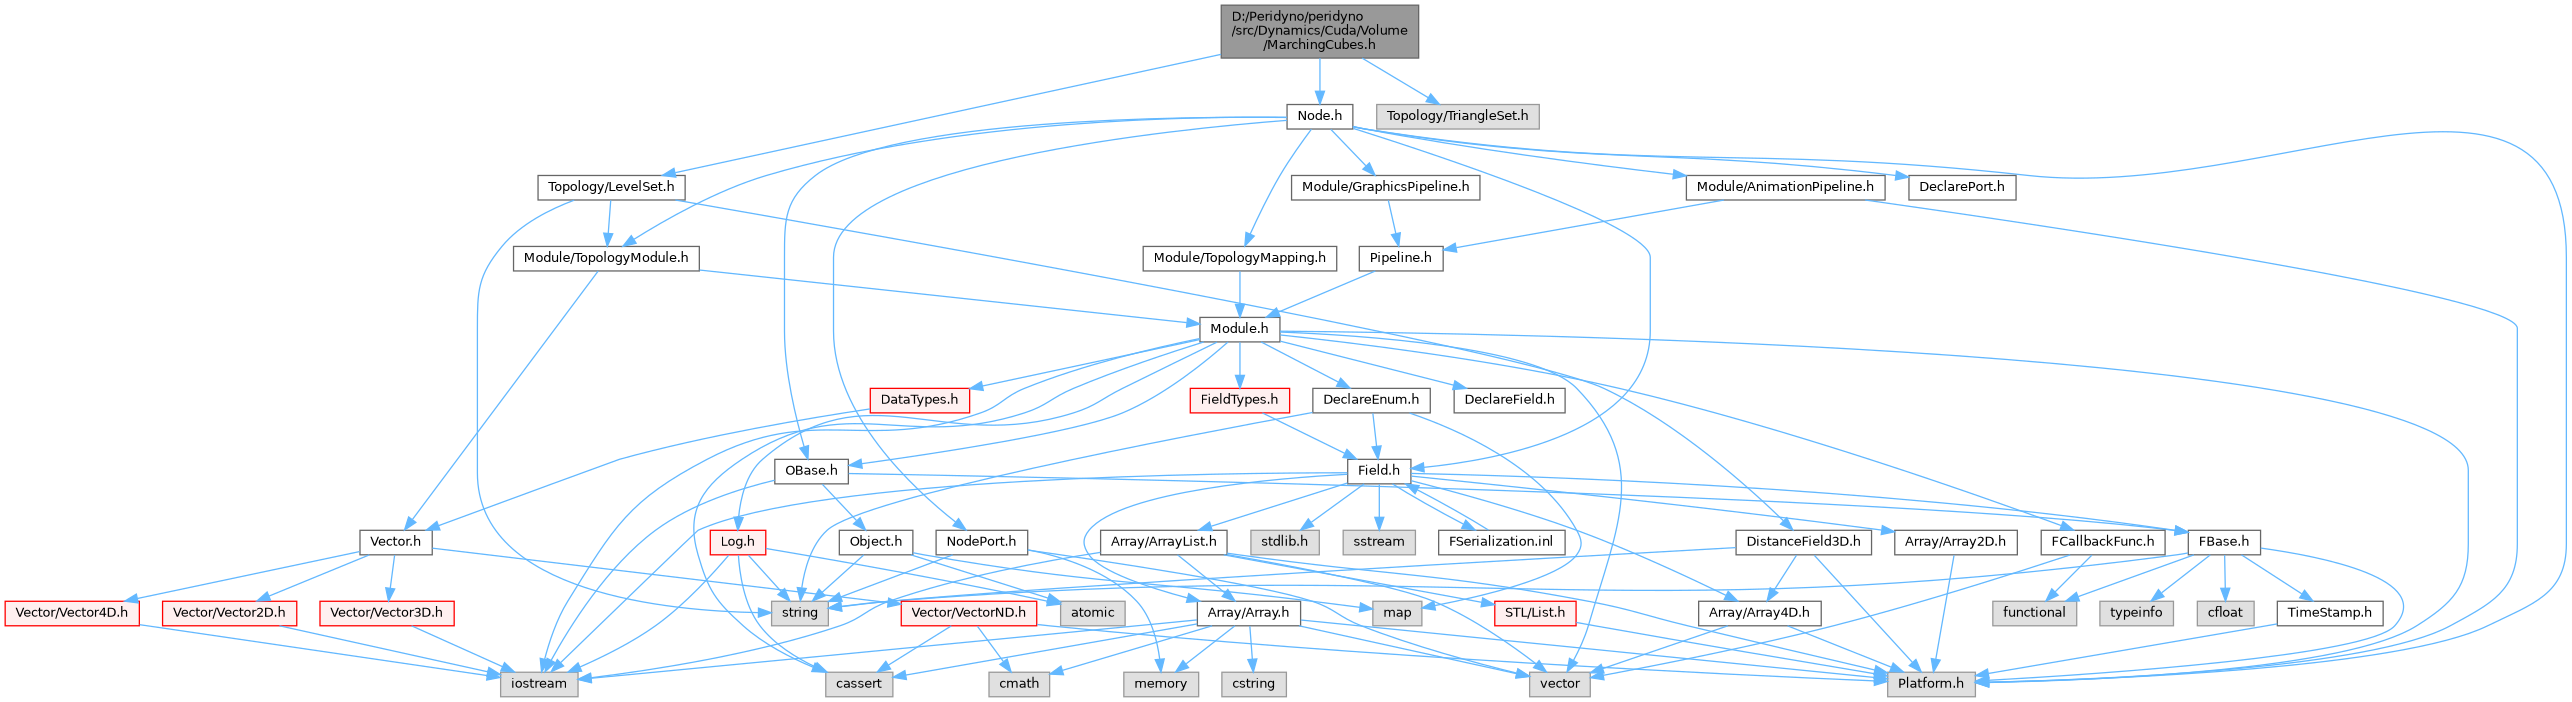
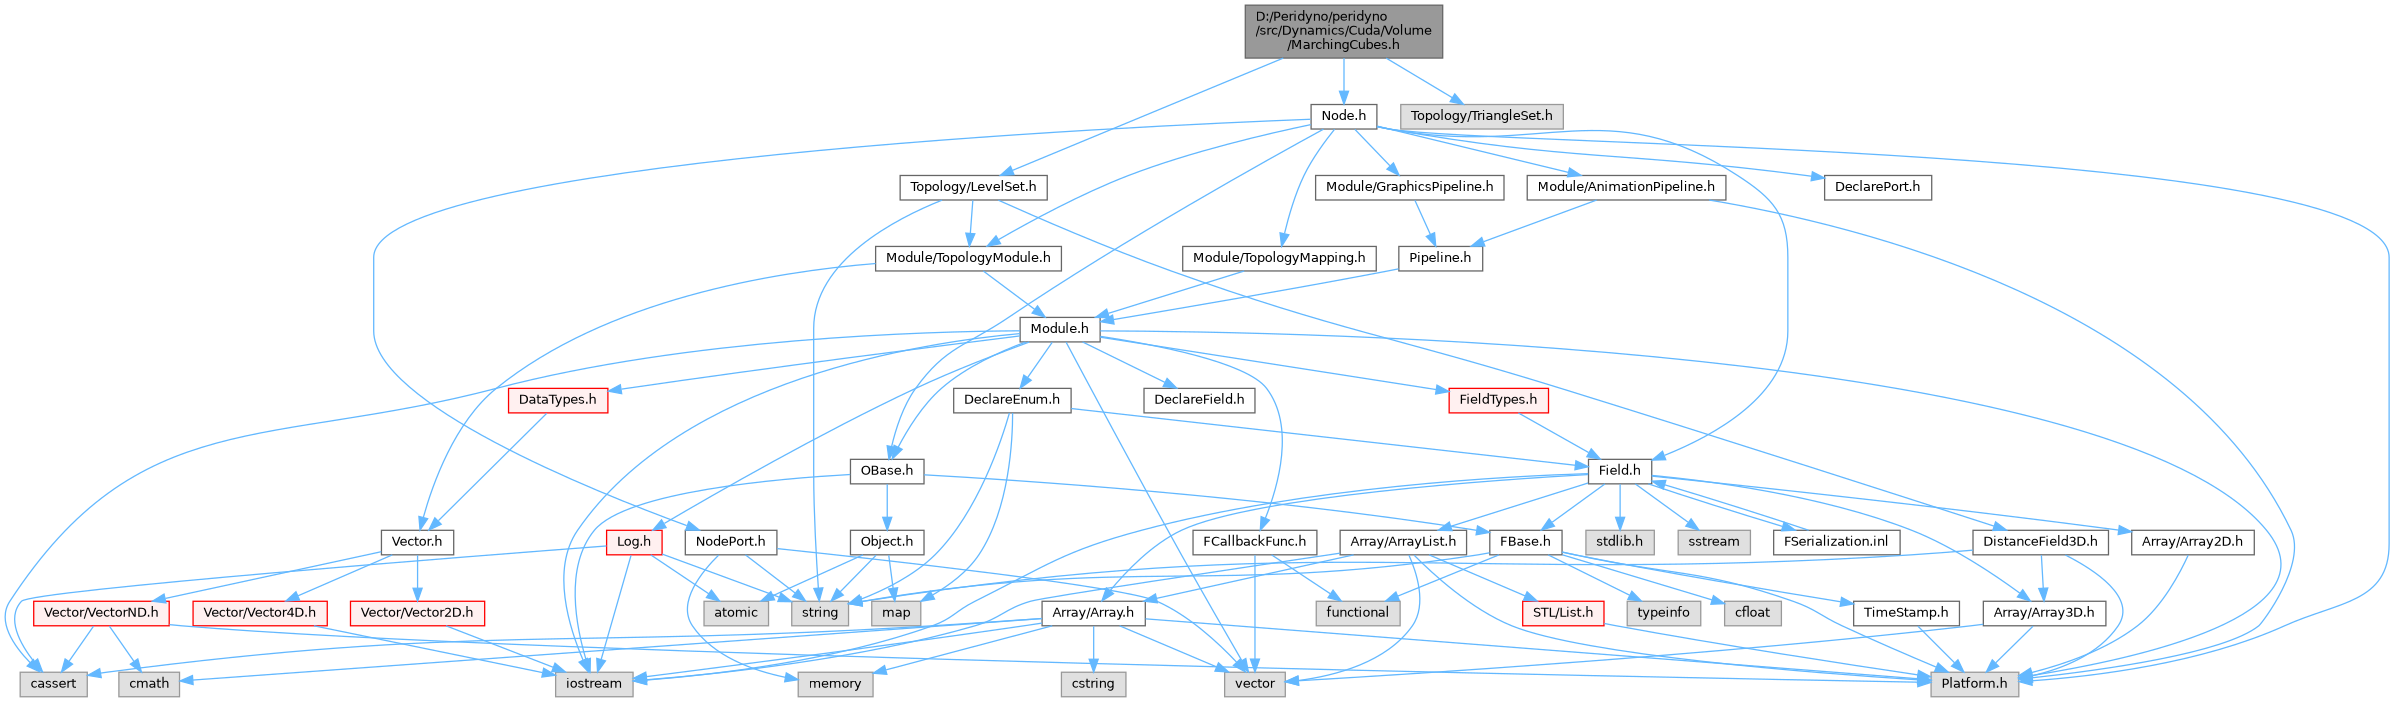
(387, 614) -> none
(1760, 614) -> (2045, 614)
